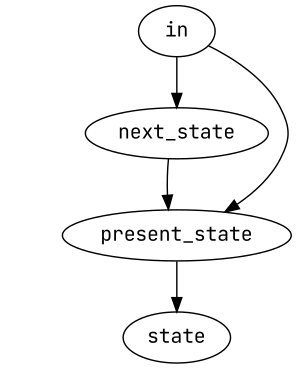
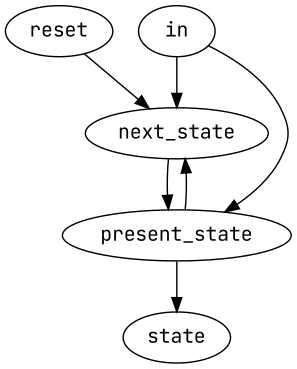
none -> (59, 31)
none -> (186, 191)
